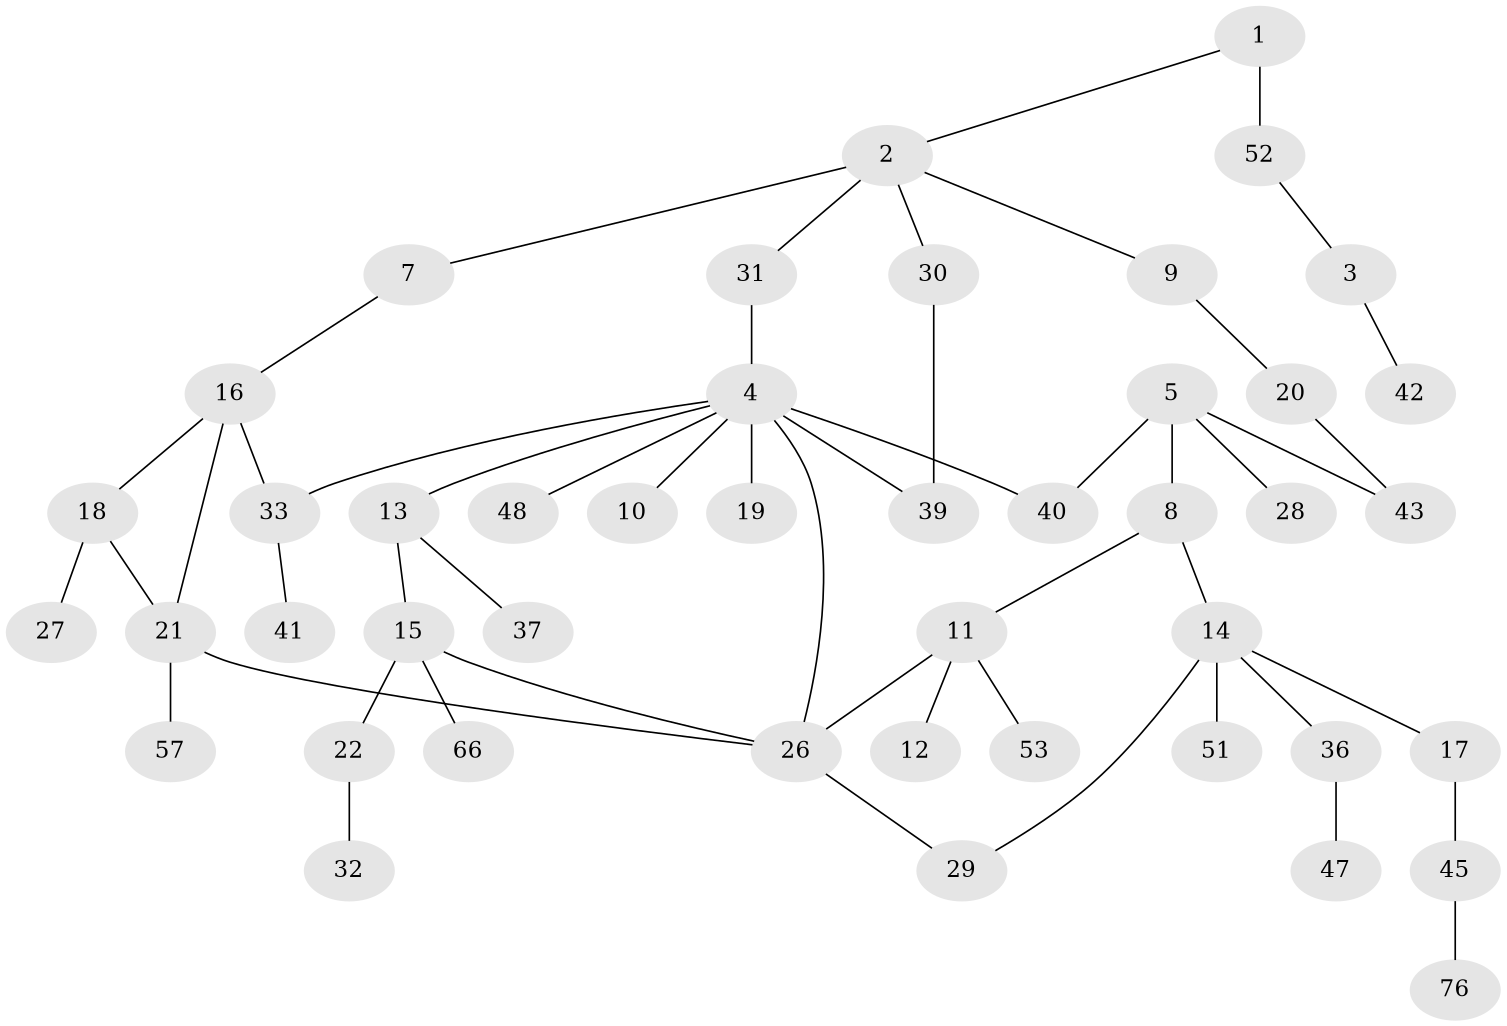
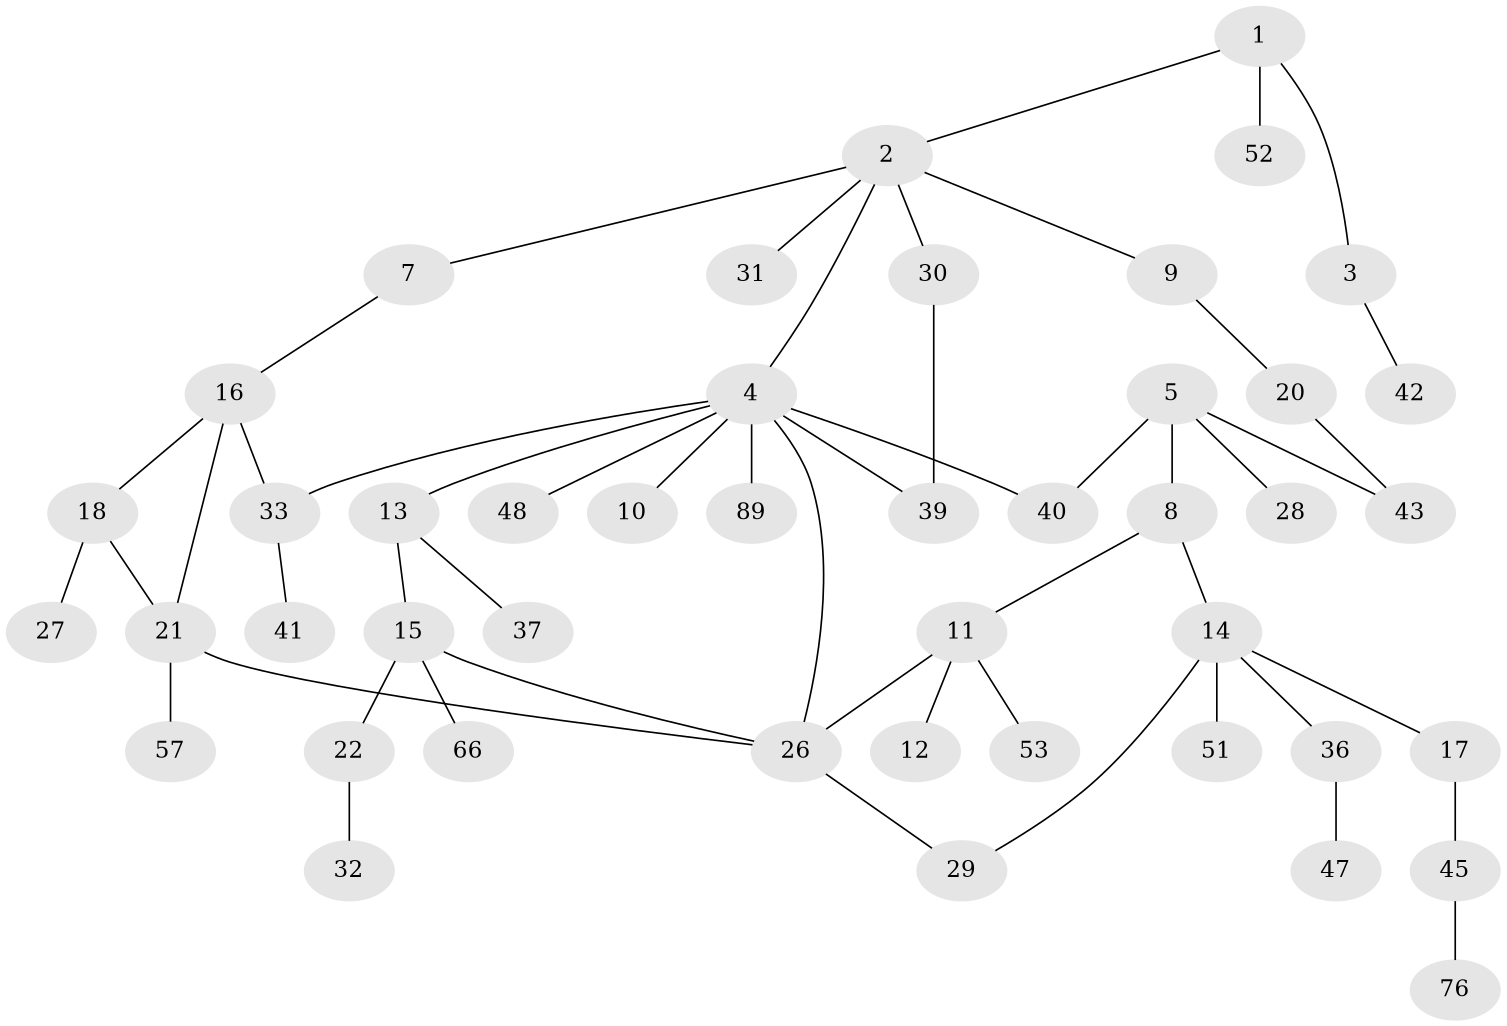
(1305, 215) -> (1328, 149)
(752, 335) -> (826, 278)
(752, 513) -> (752, 513)
